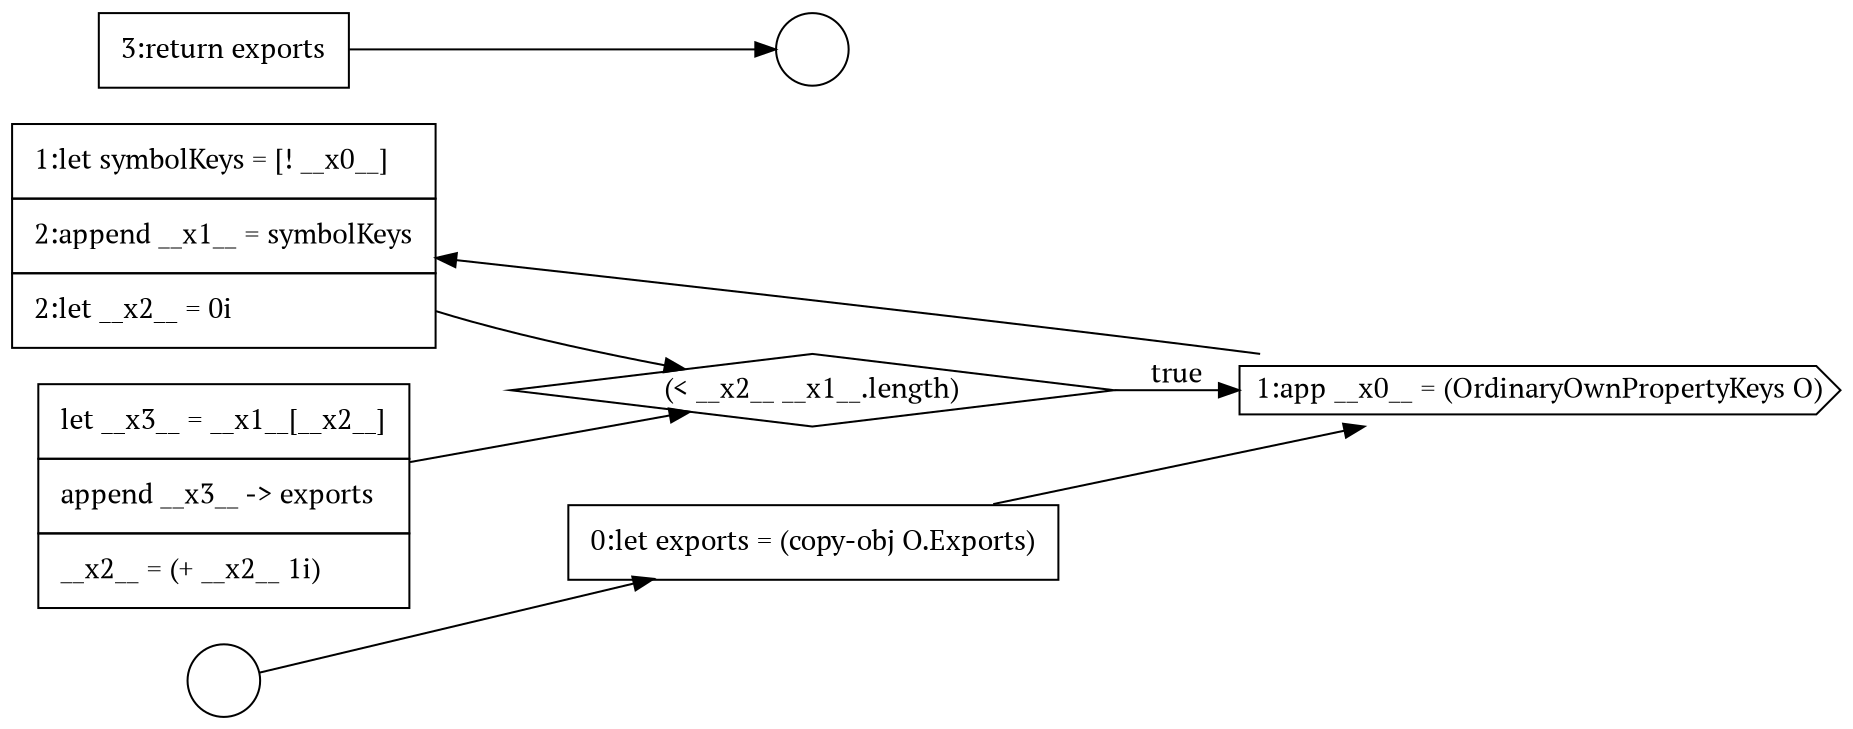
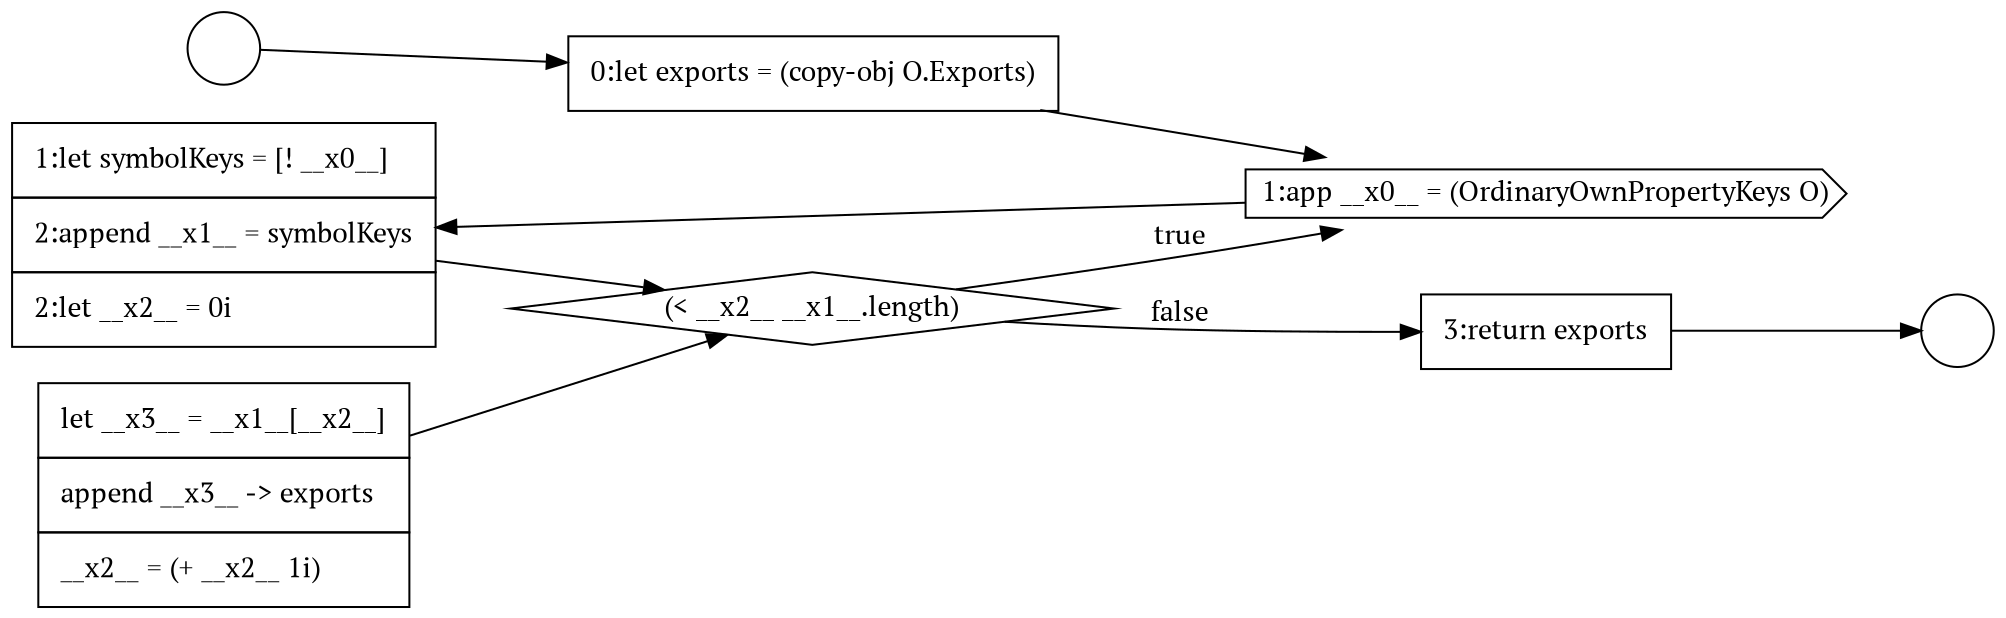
none -> (1202, 330)
